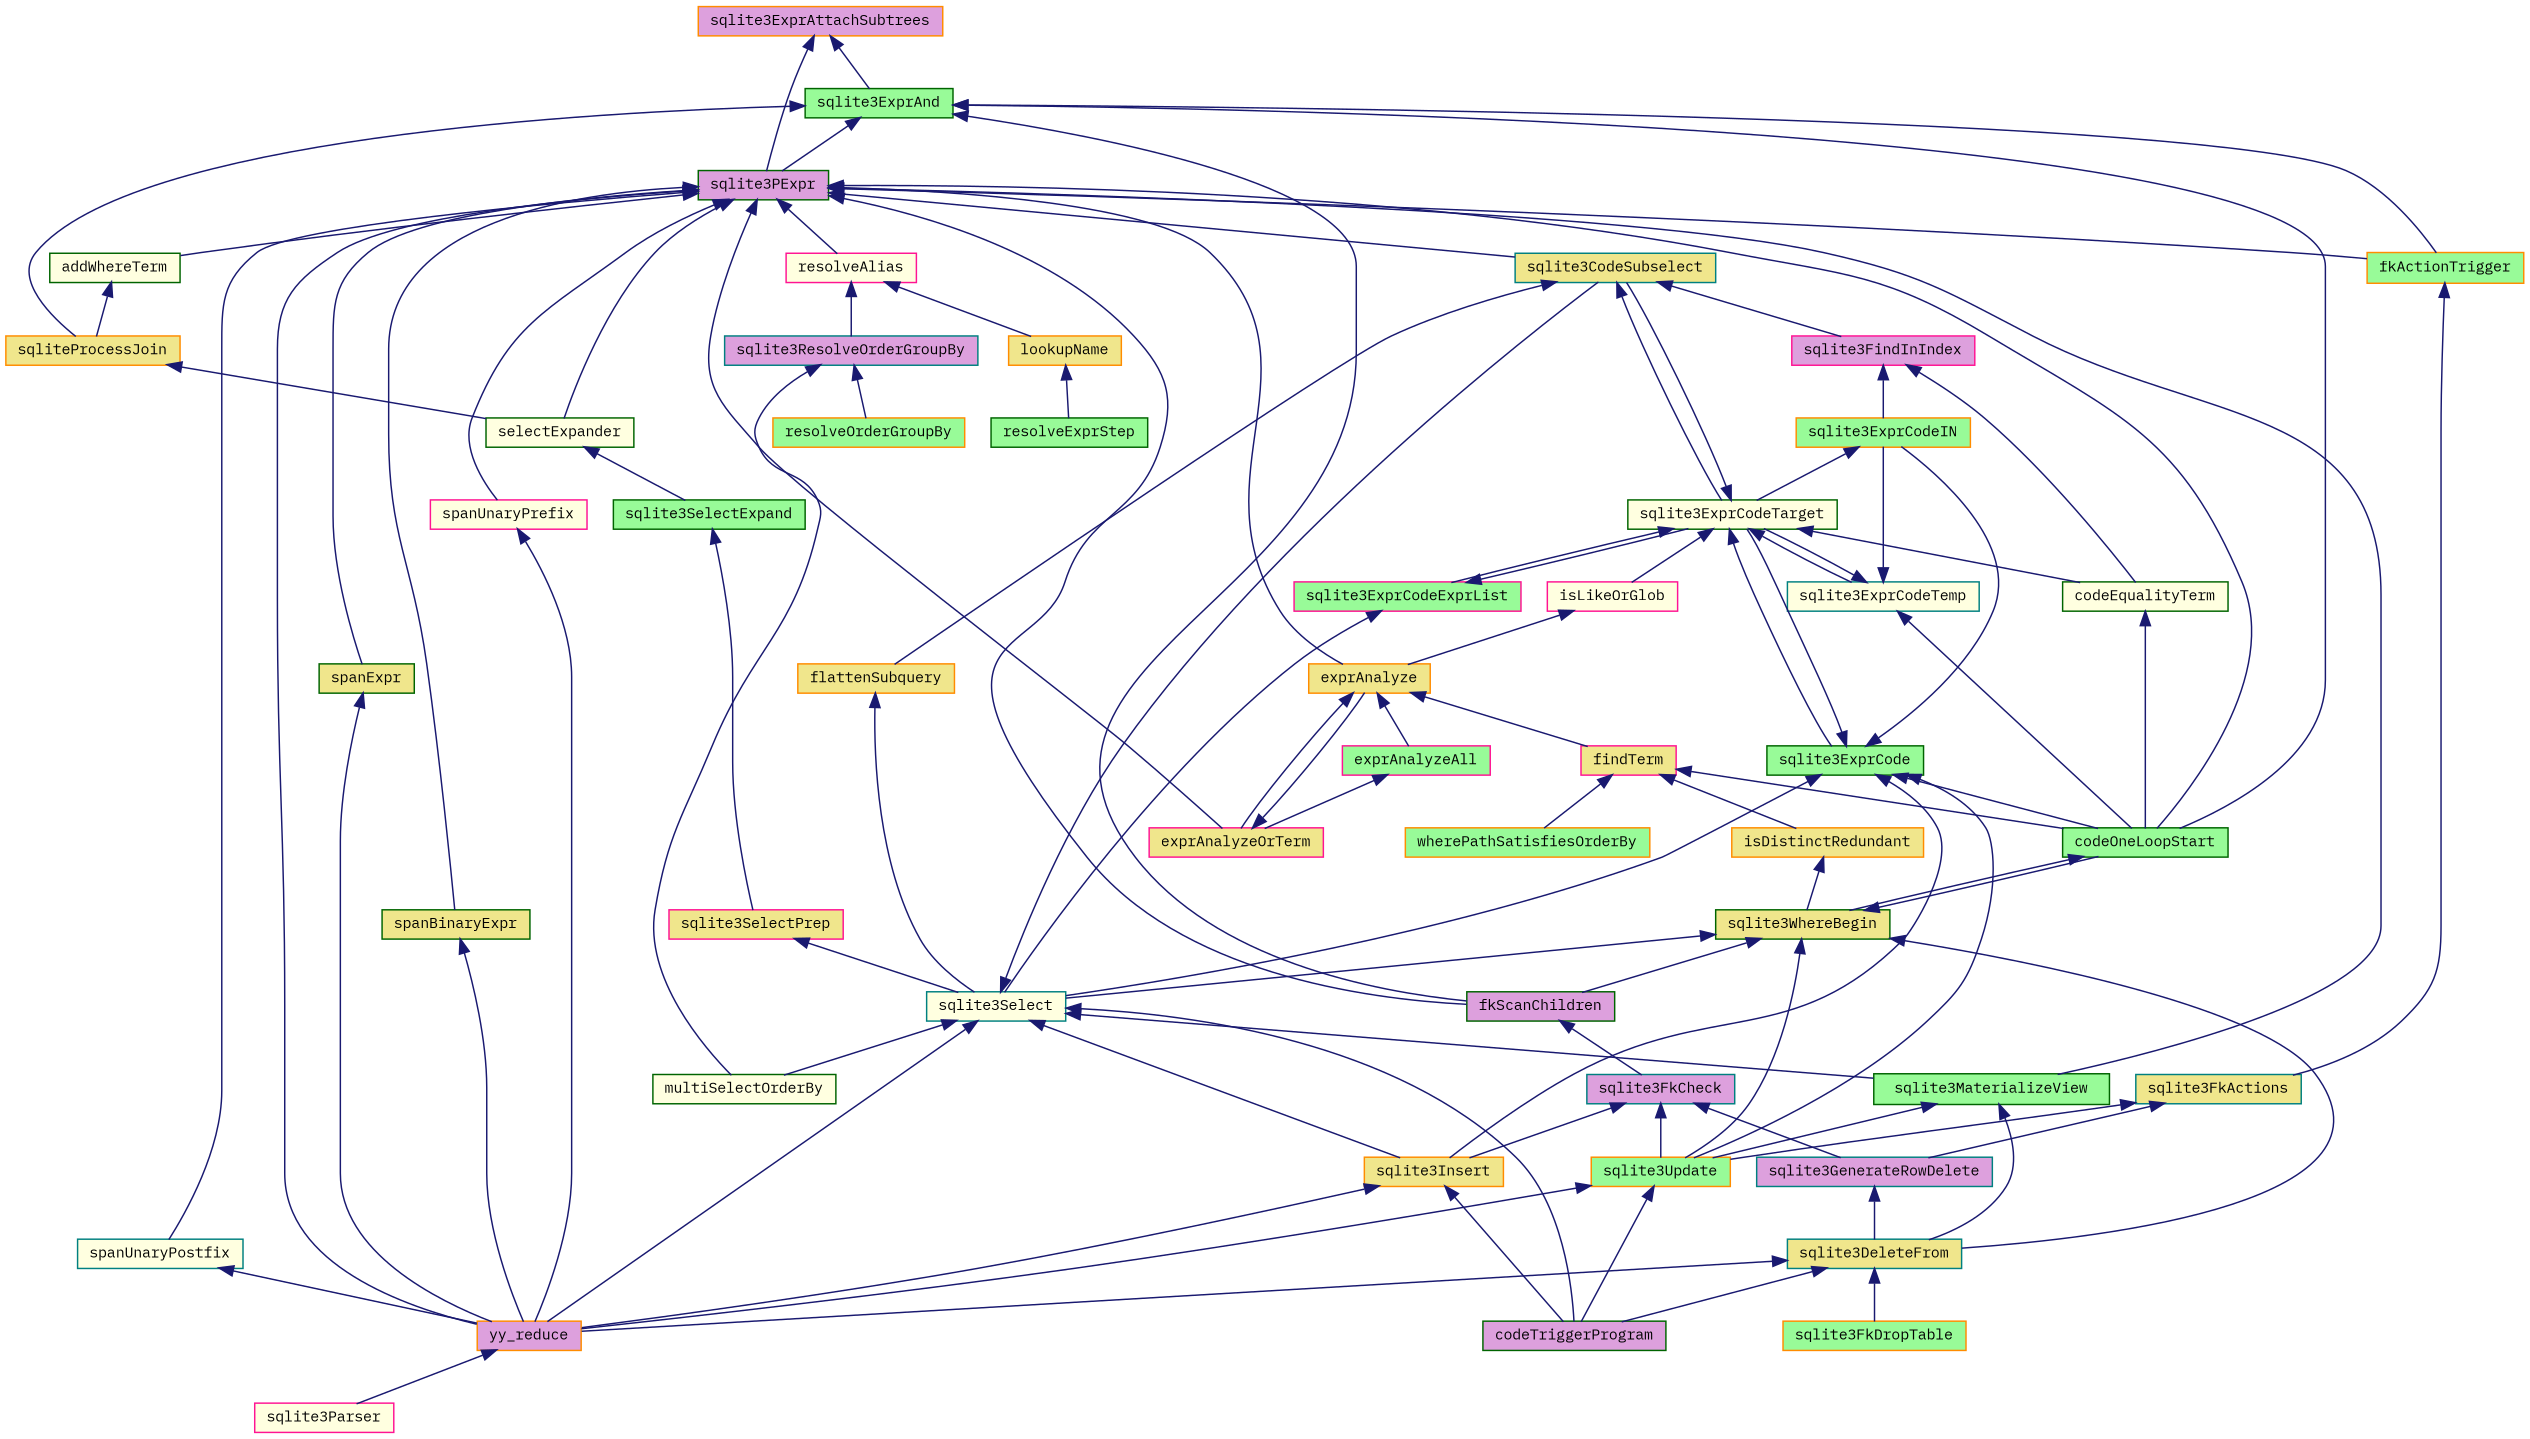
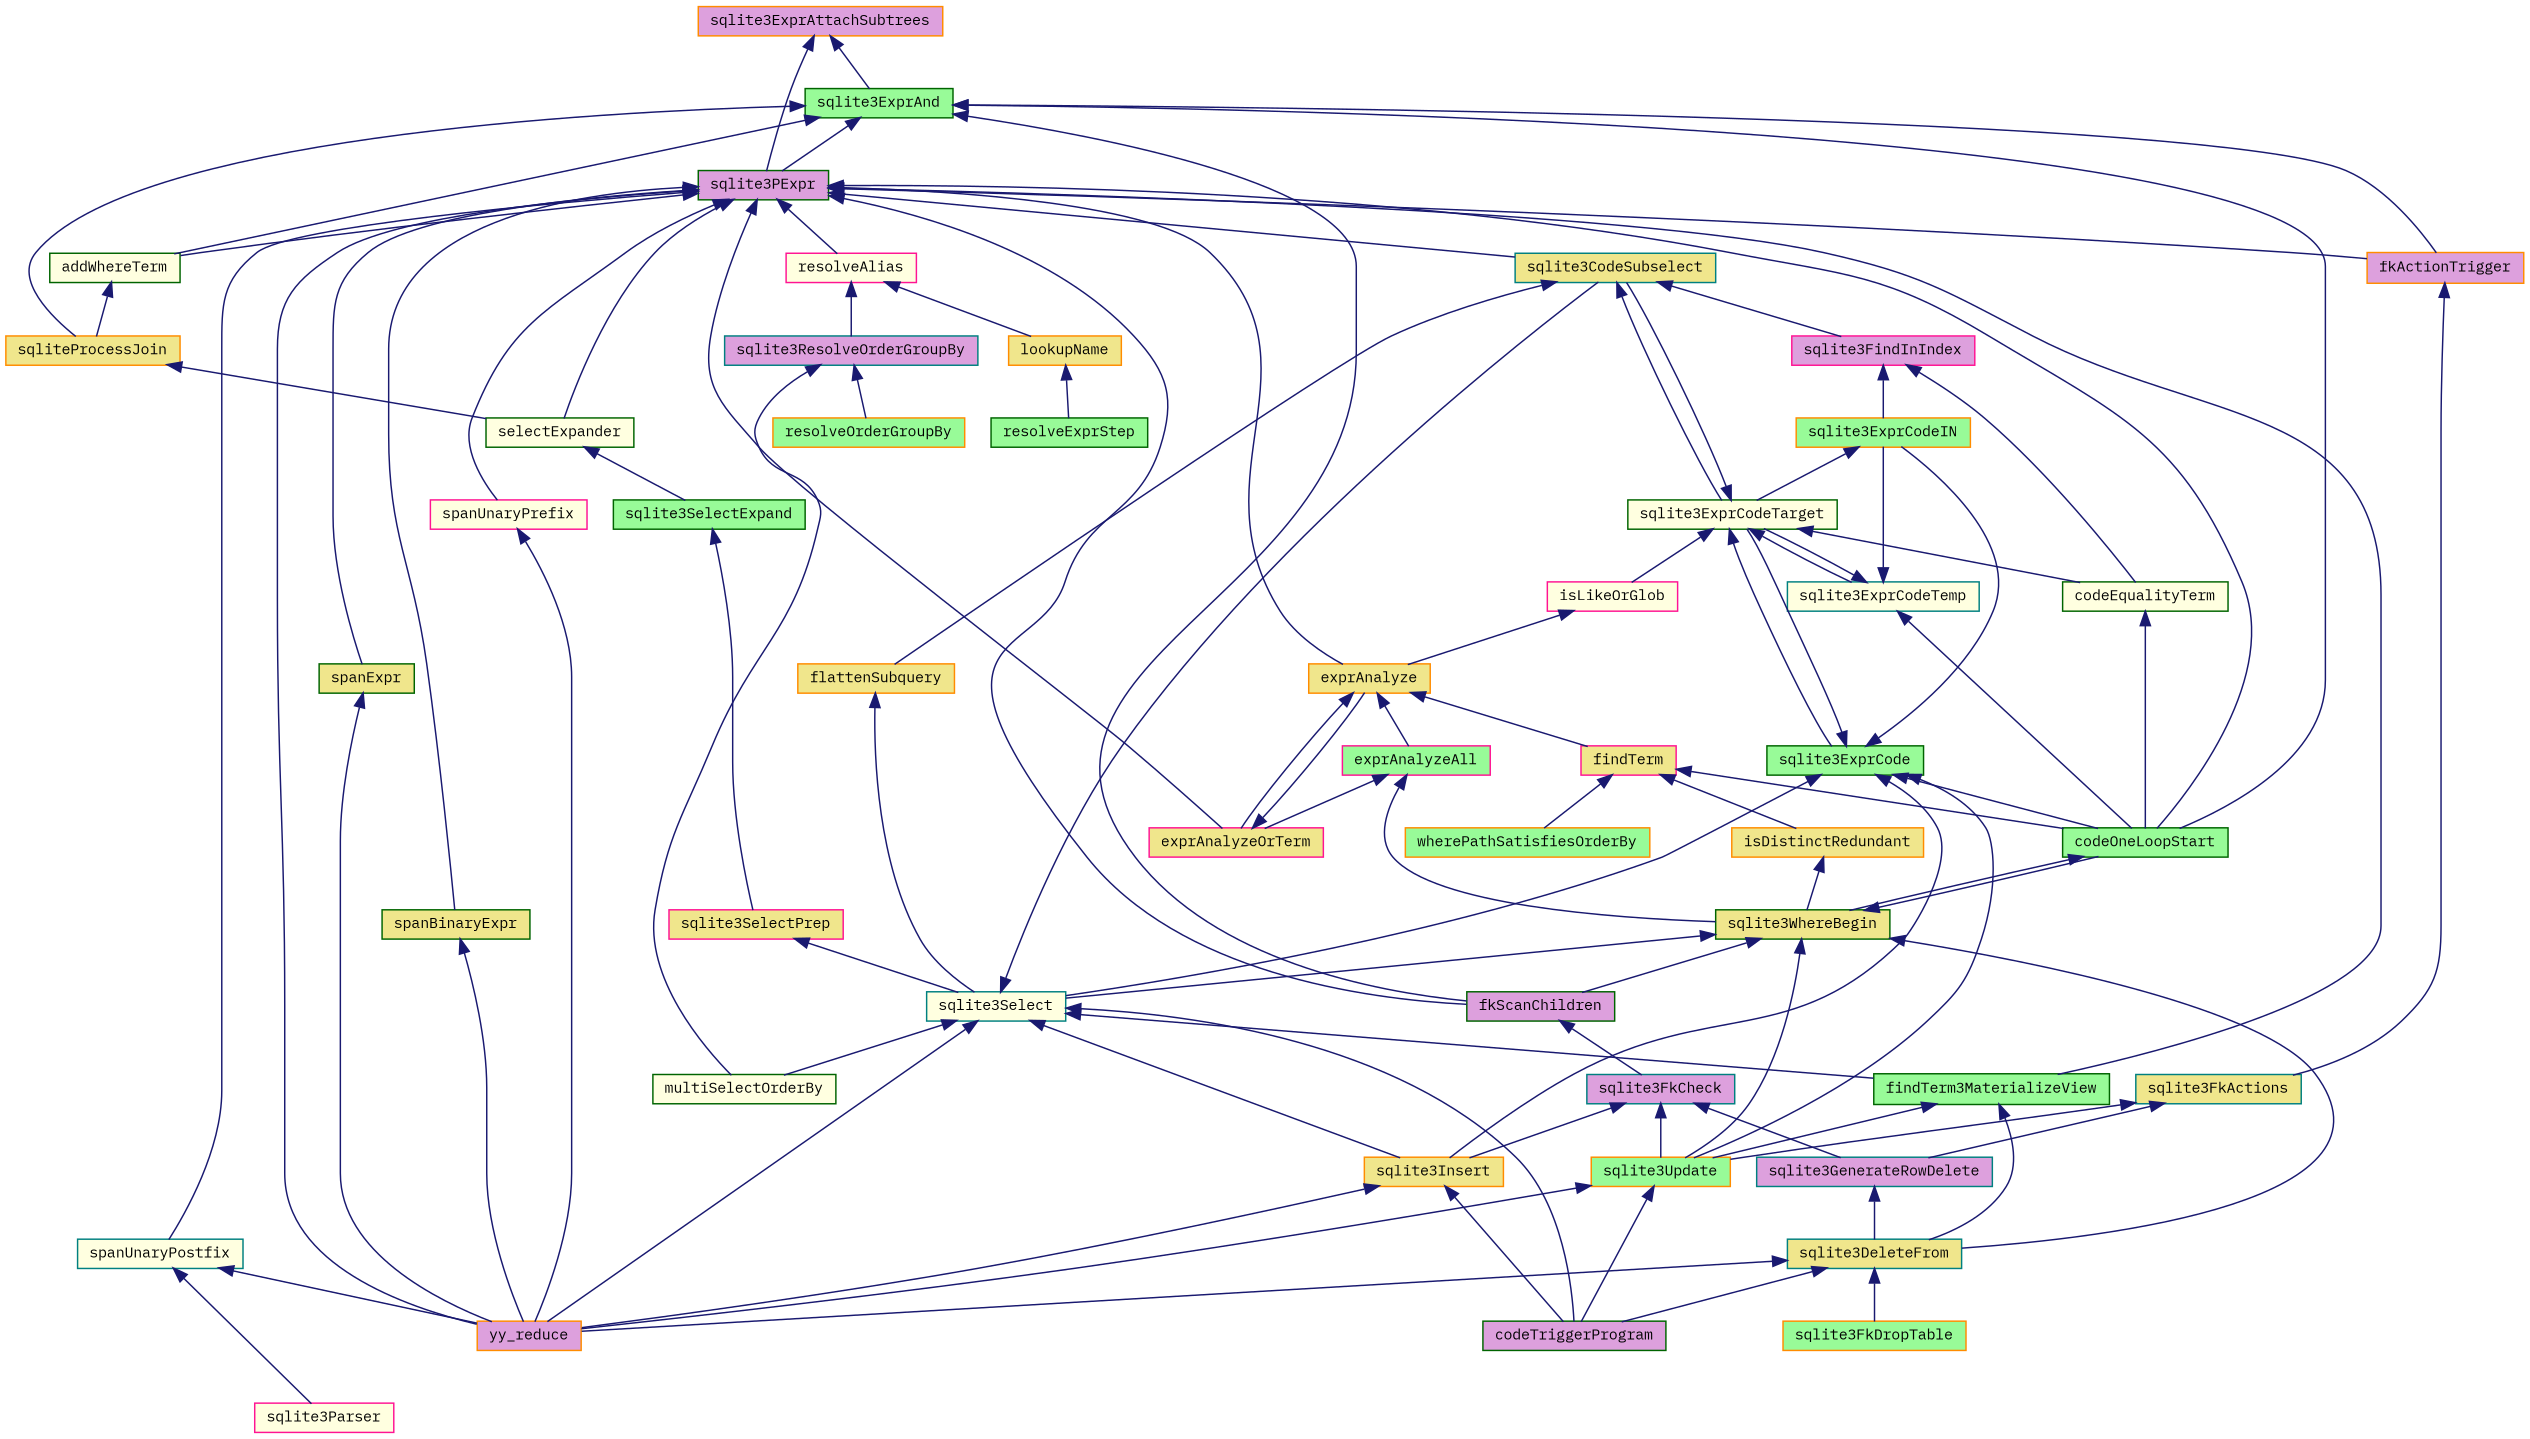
none -> (490, 187)
(2445, 268) -> (2445, 268)
(1408, 597) -> none
none -> (1493, 899)
(1992, 1089) -> (1992, 1089)
(420, 1380) -> (248, 1341)
